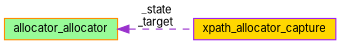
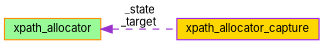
(61, 29) -> (53, 29)
